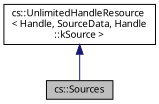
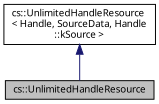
(80, 90) -> (80, 90)
